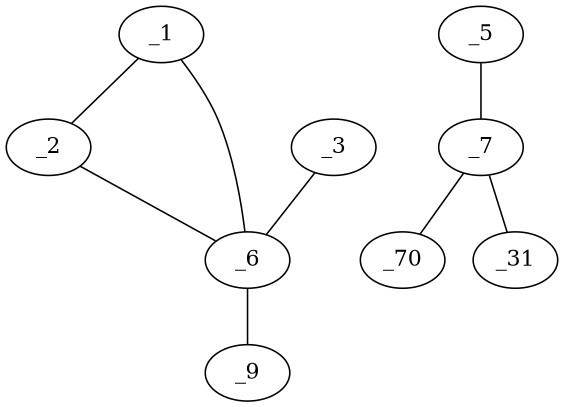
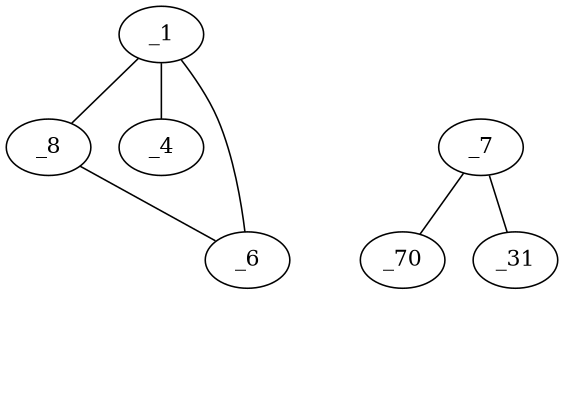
(481, 34) -> none
(49, 147) -> (49, 147)
none -> (161, 147)
(334, 147) -> none
(248, 373) -> none
